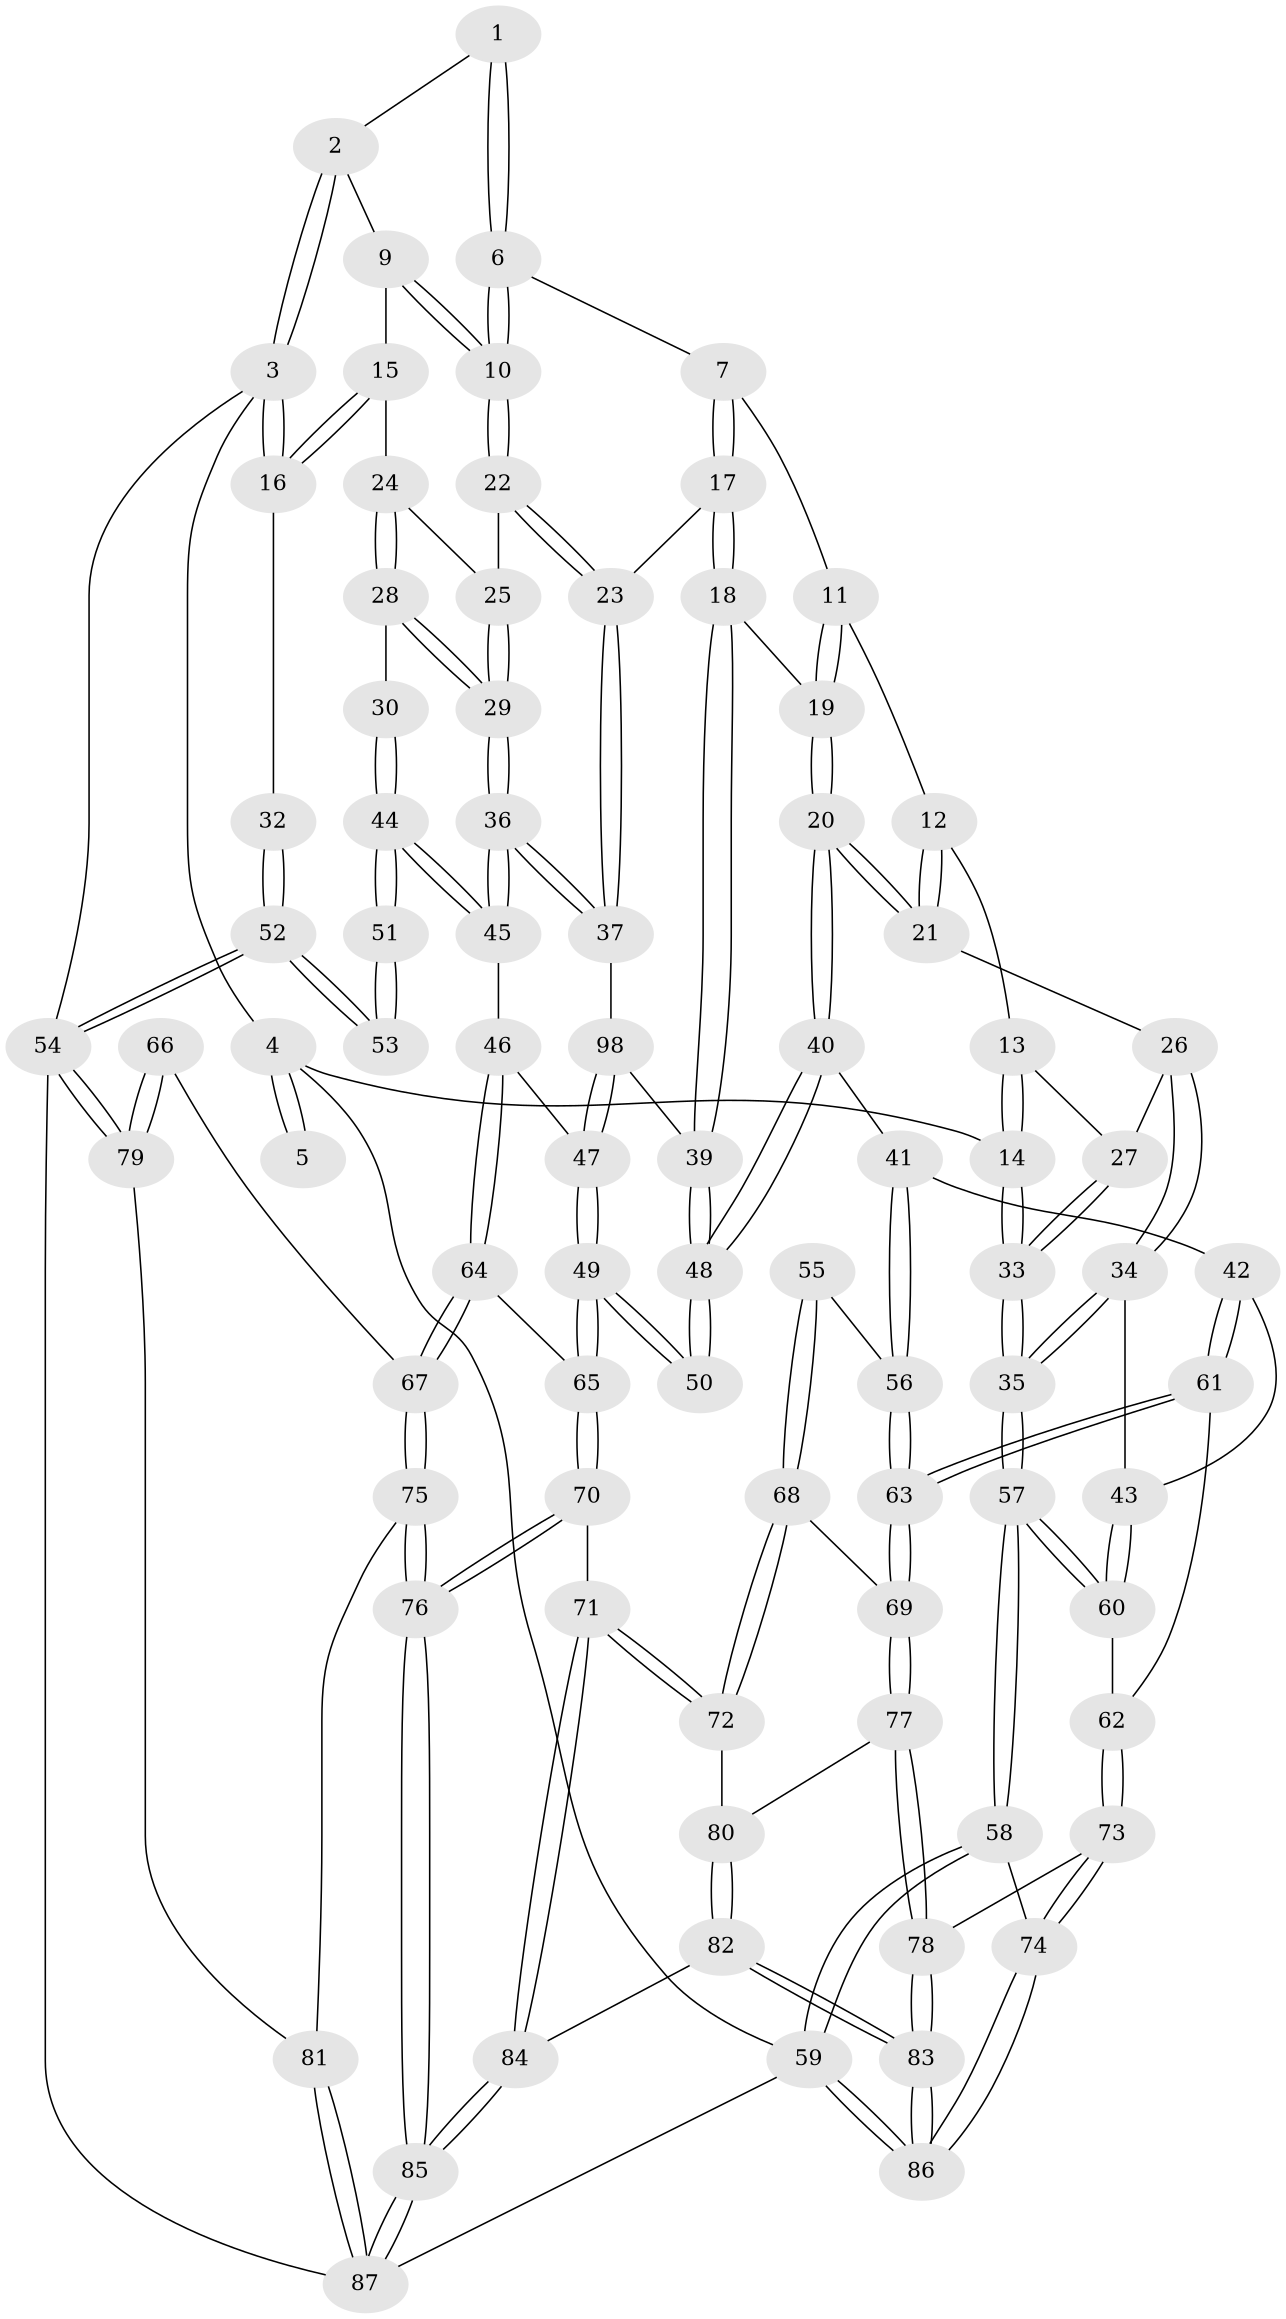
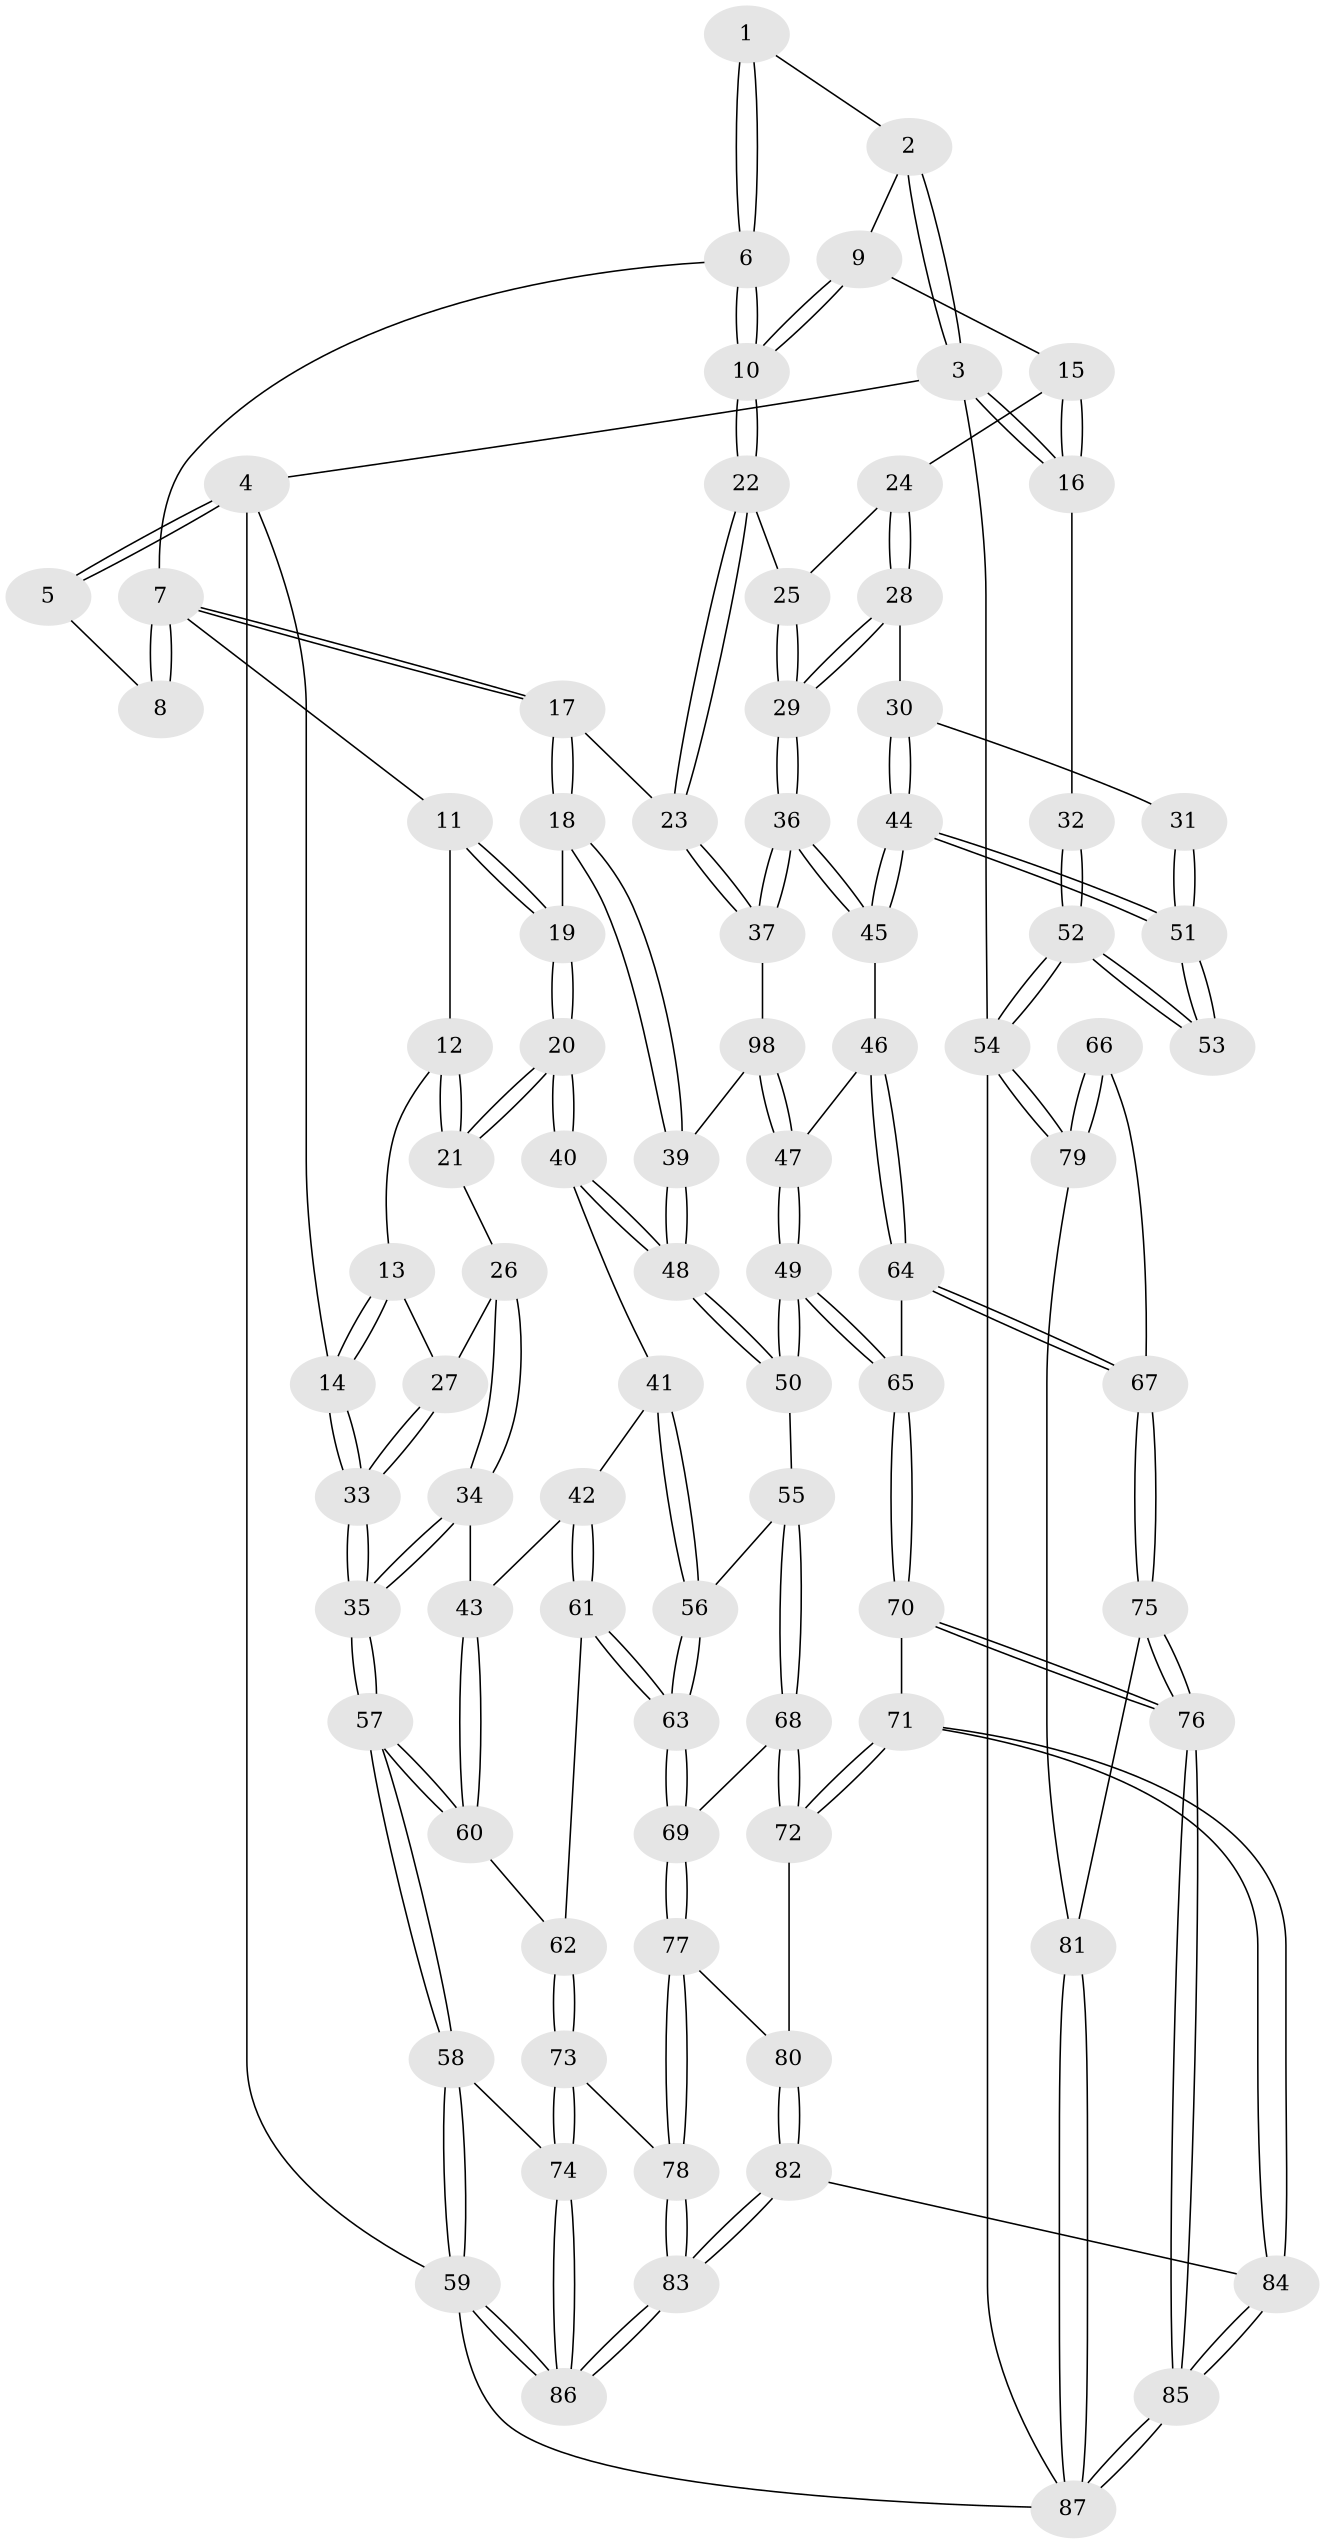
none -> (161, 709)
none -> (1184, 822)
none -> (791, 1441)
